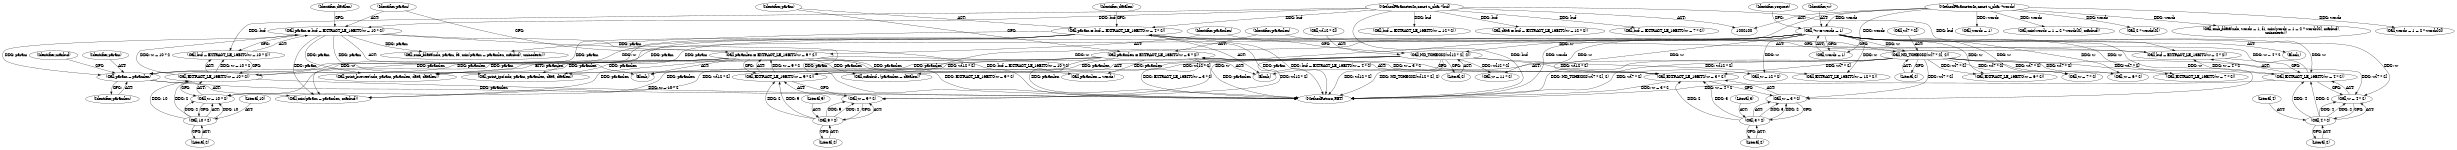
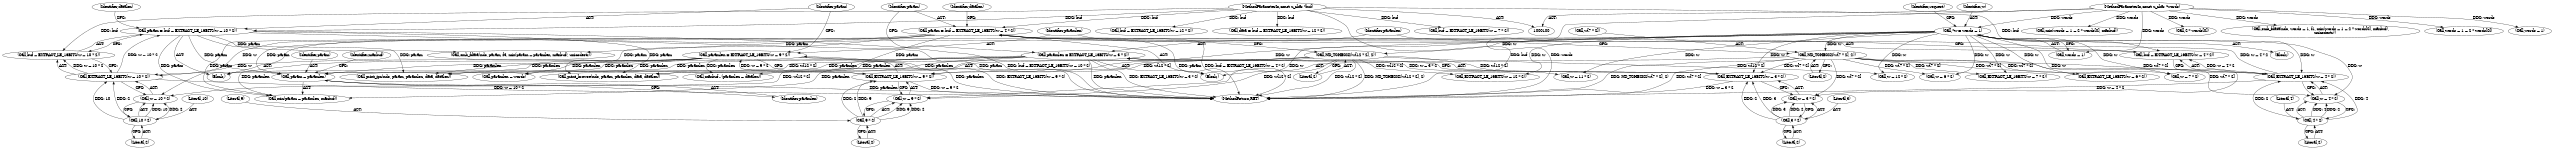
(1324, 31) -> none
(549, 66) -> (654, 66)
none -> (1059, 96)
